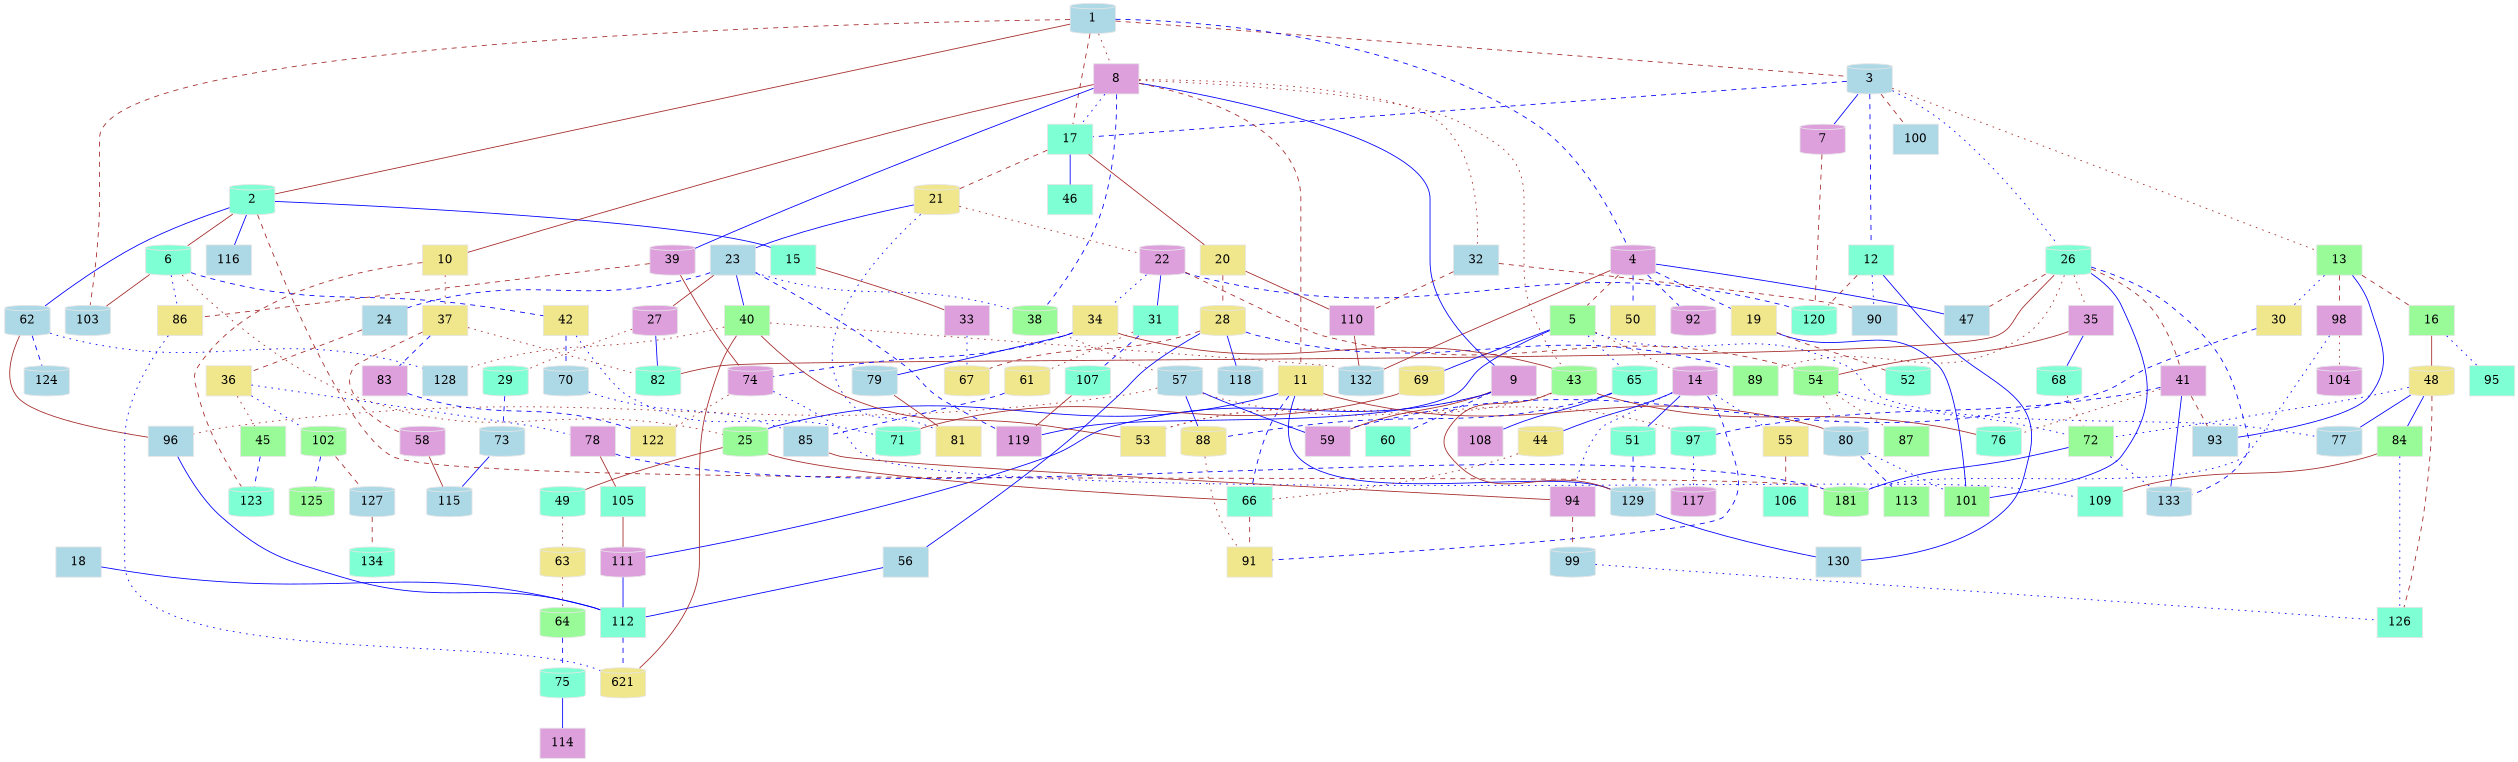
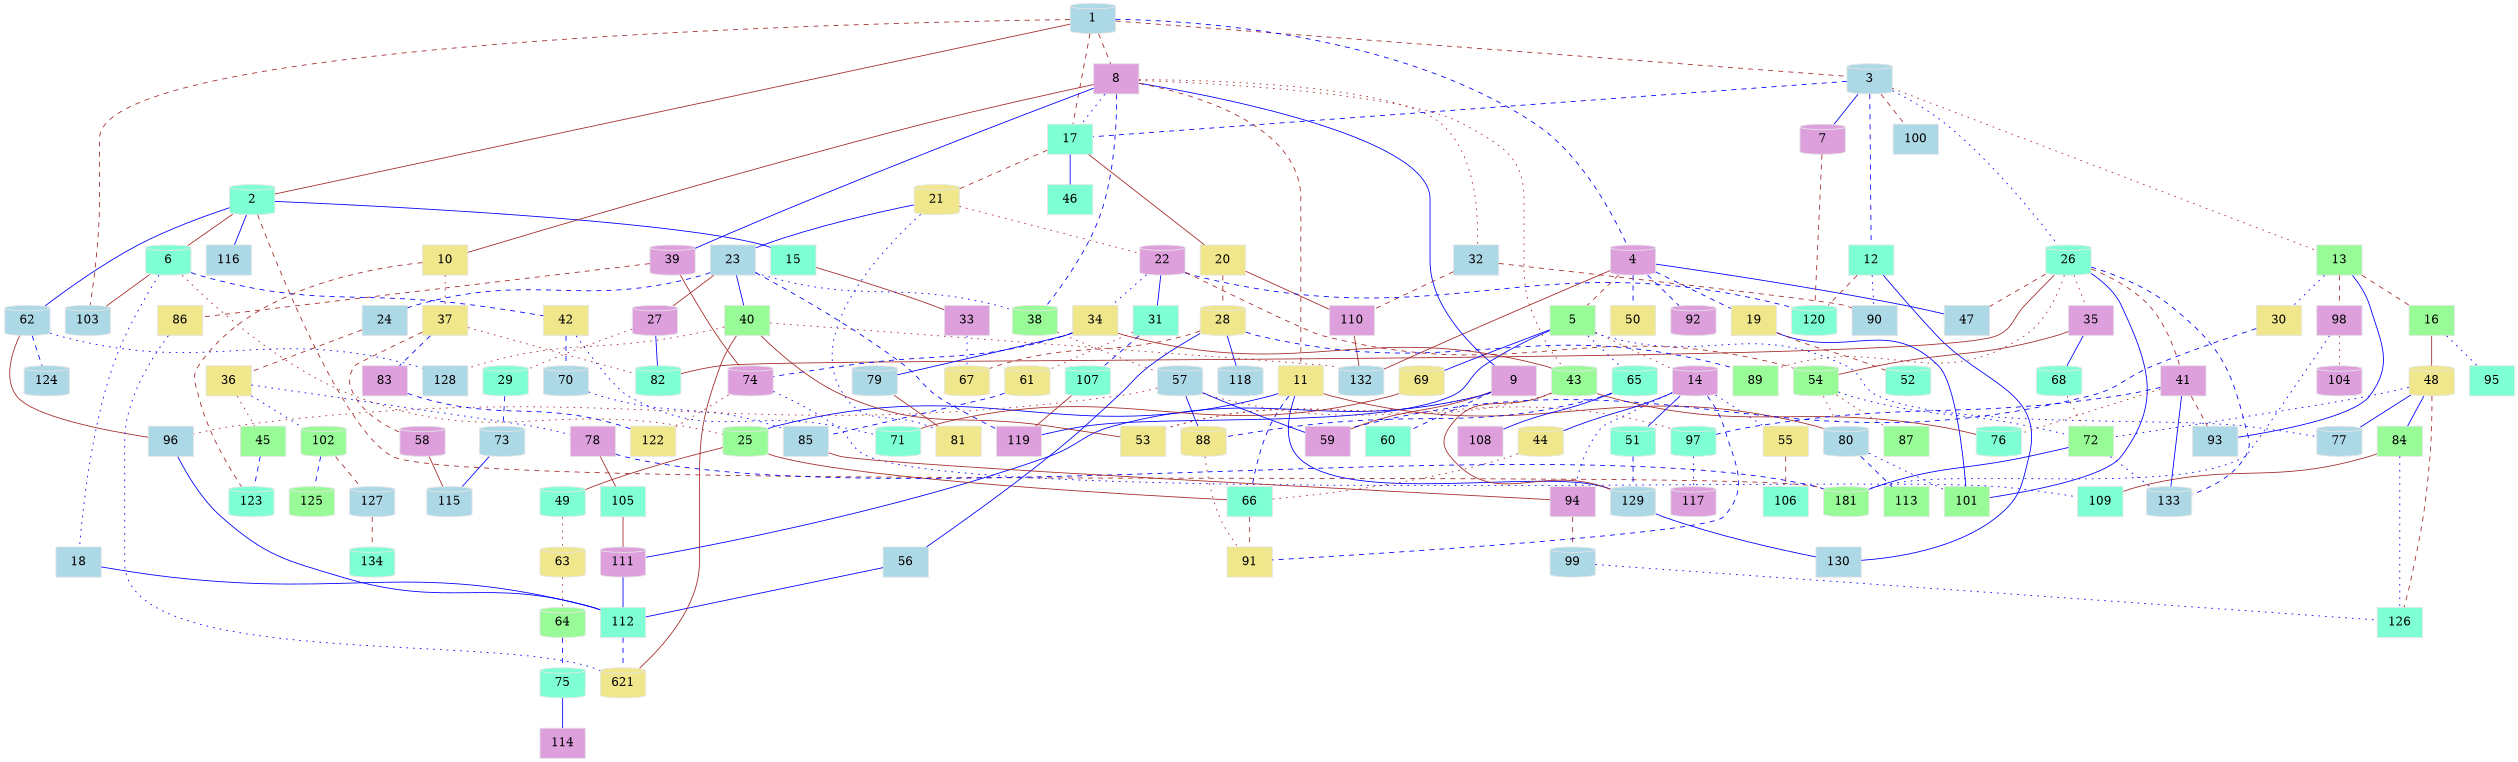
(1105, 49) -> (1105, 49)
(174, 290) -> (102, 406)
